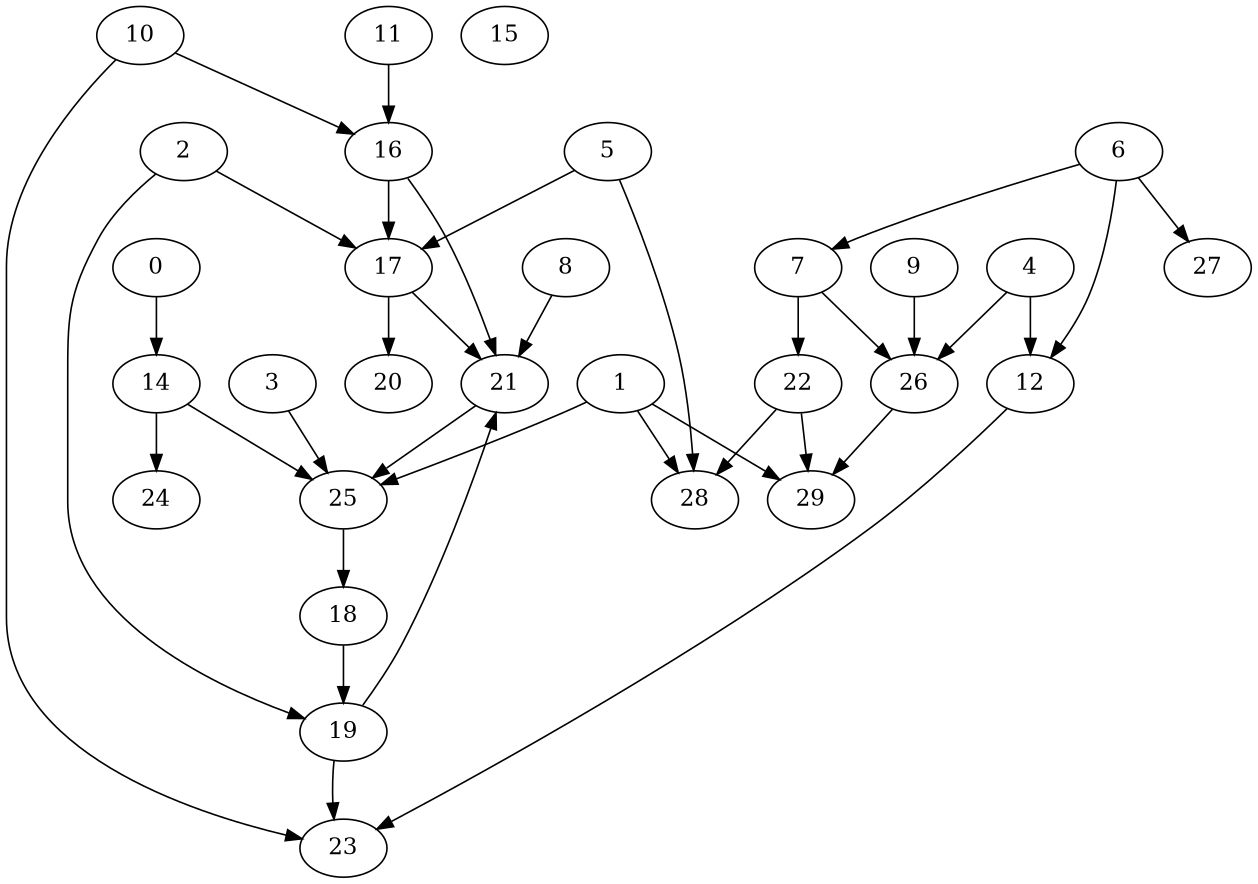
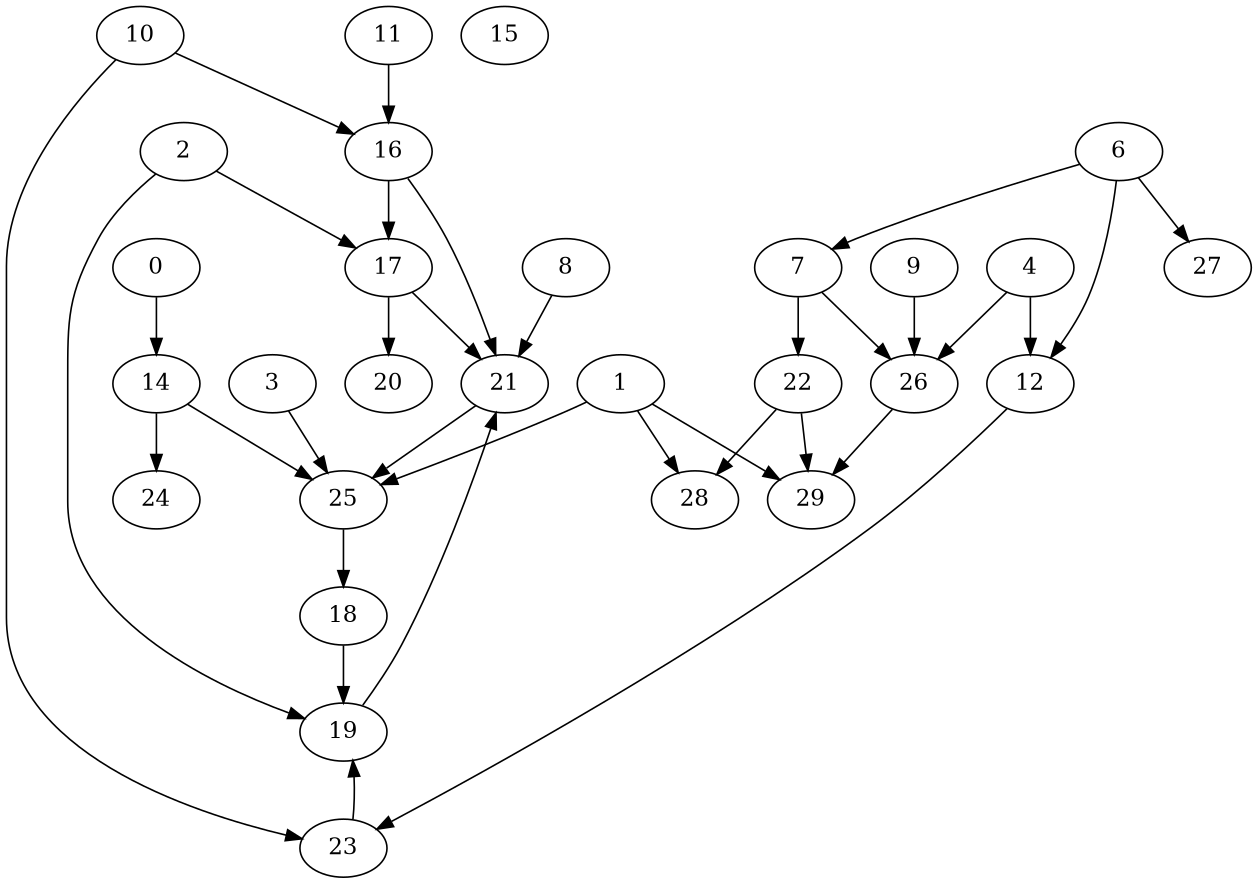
(608, 152) -> none
(333, 782) -> (354, 798)
